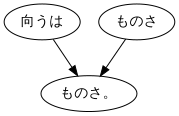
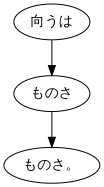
(63, 53) -> (52, 53)
